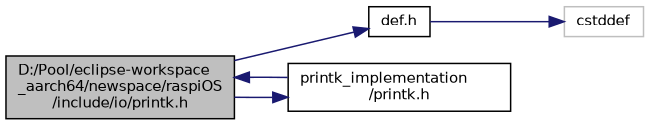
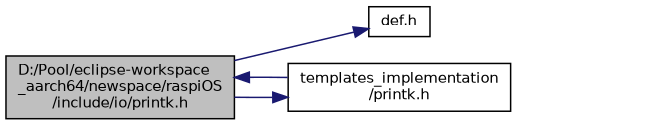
(604, 22) -> none
(399, 87) -> (399, 87)
